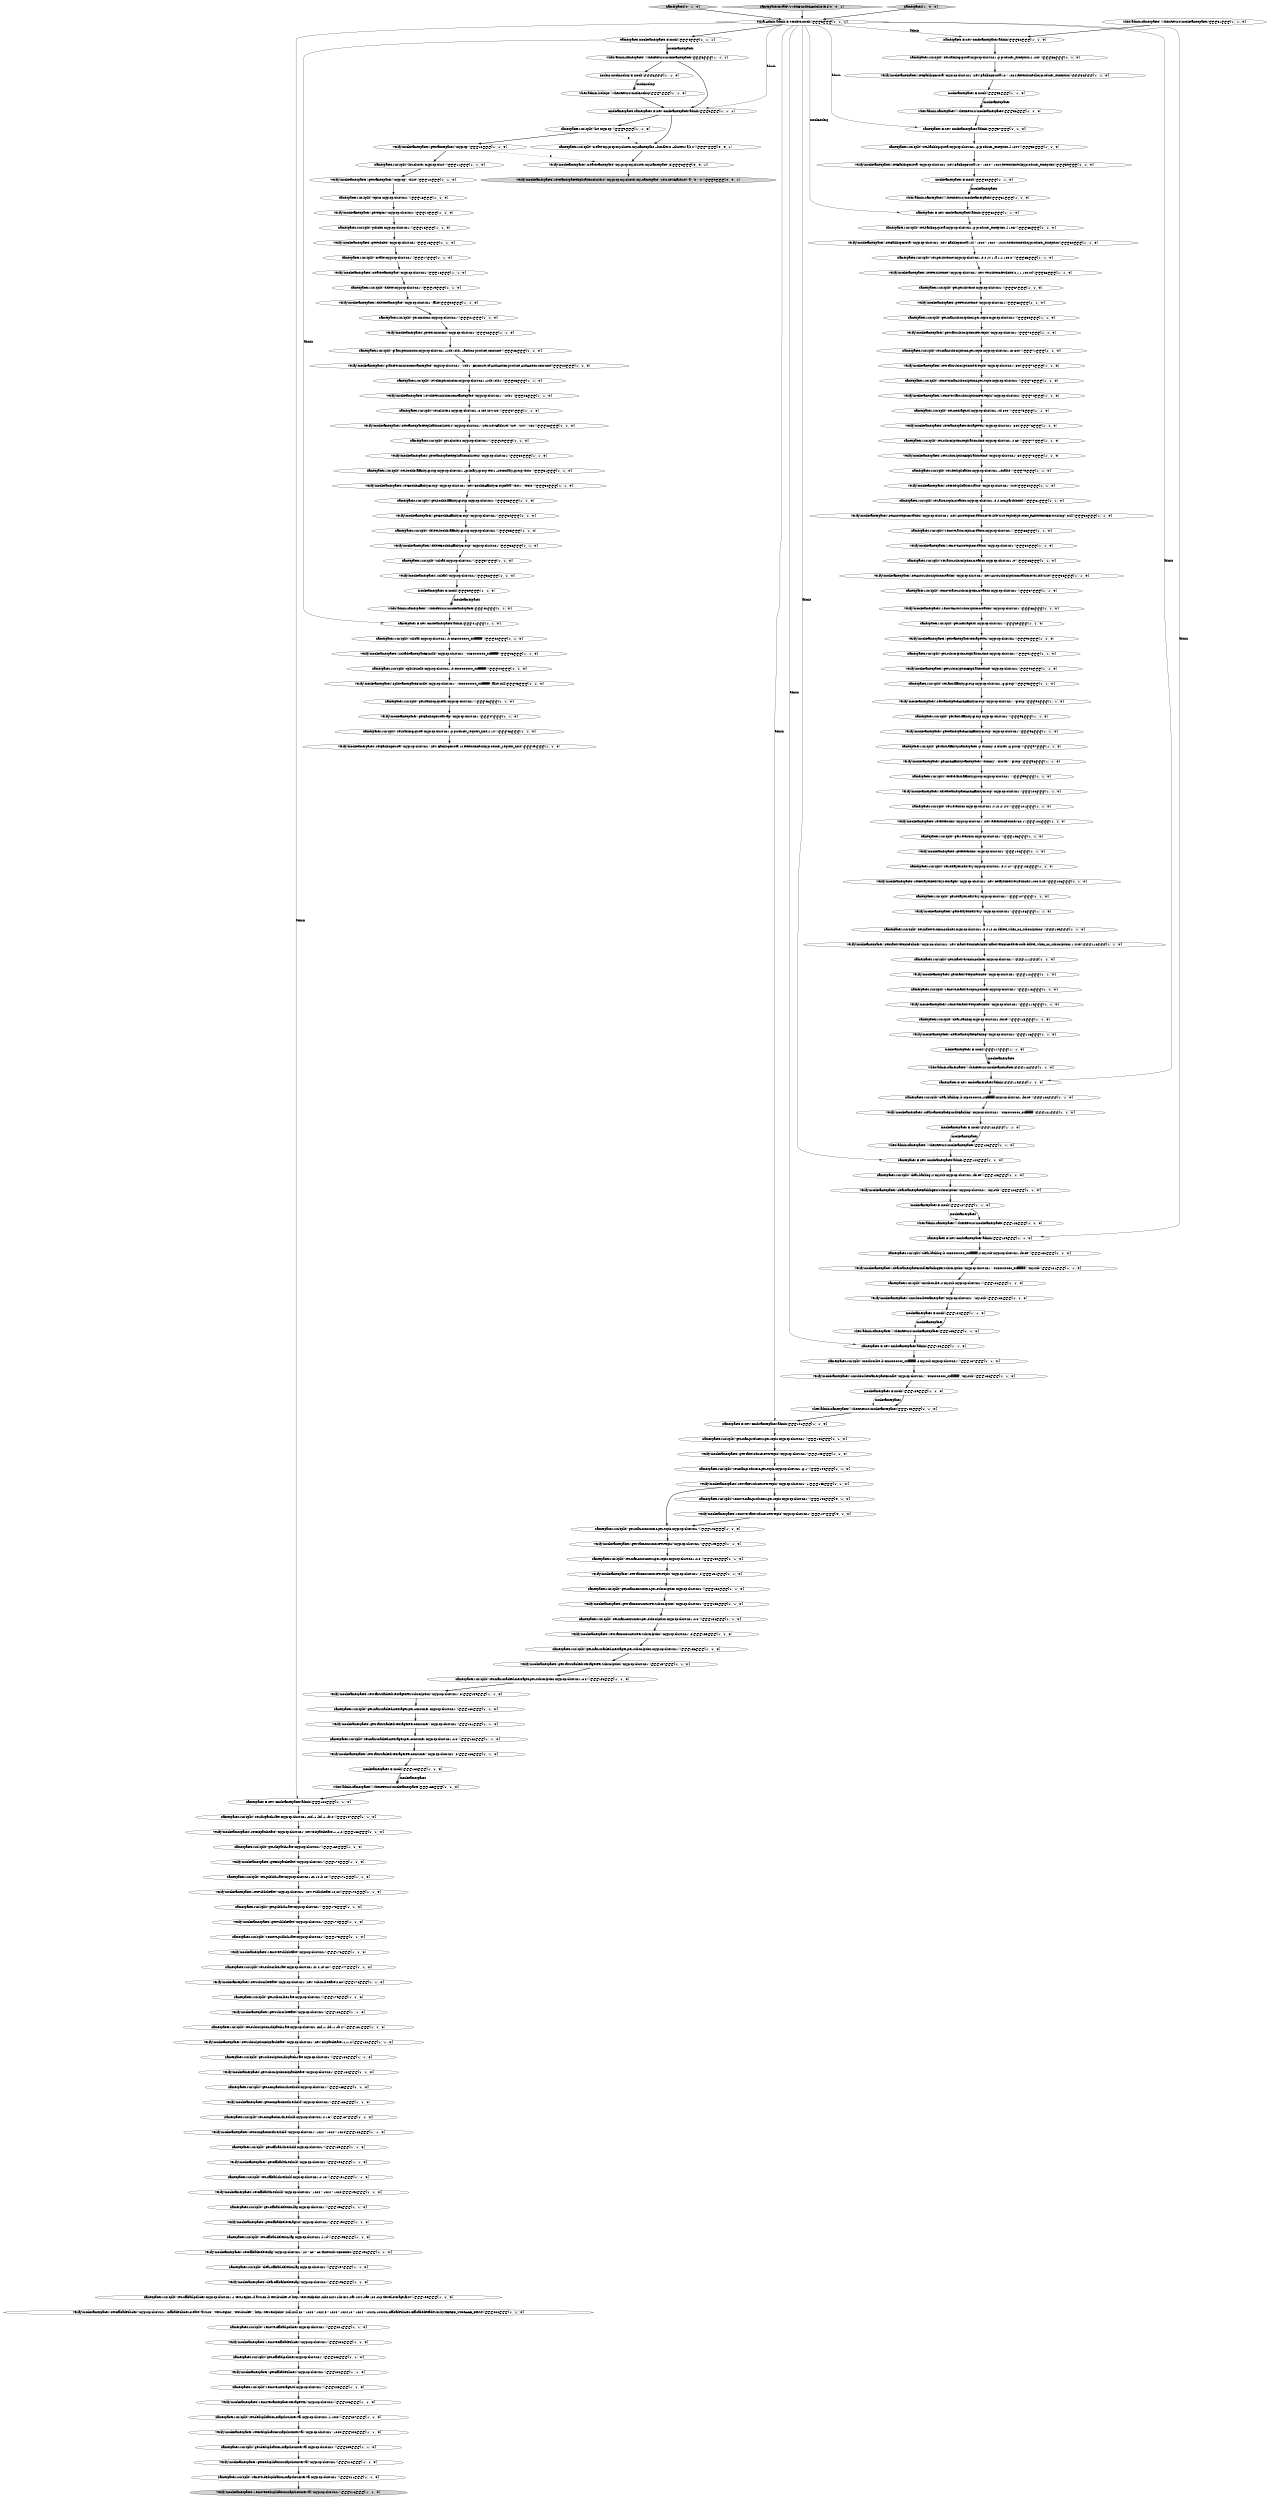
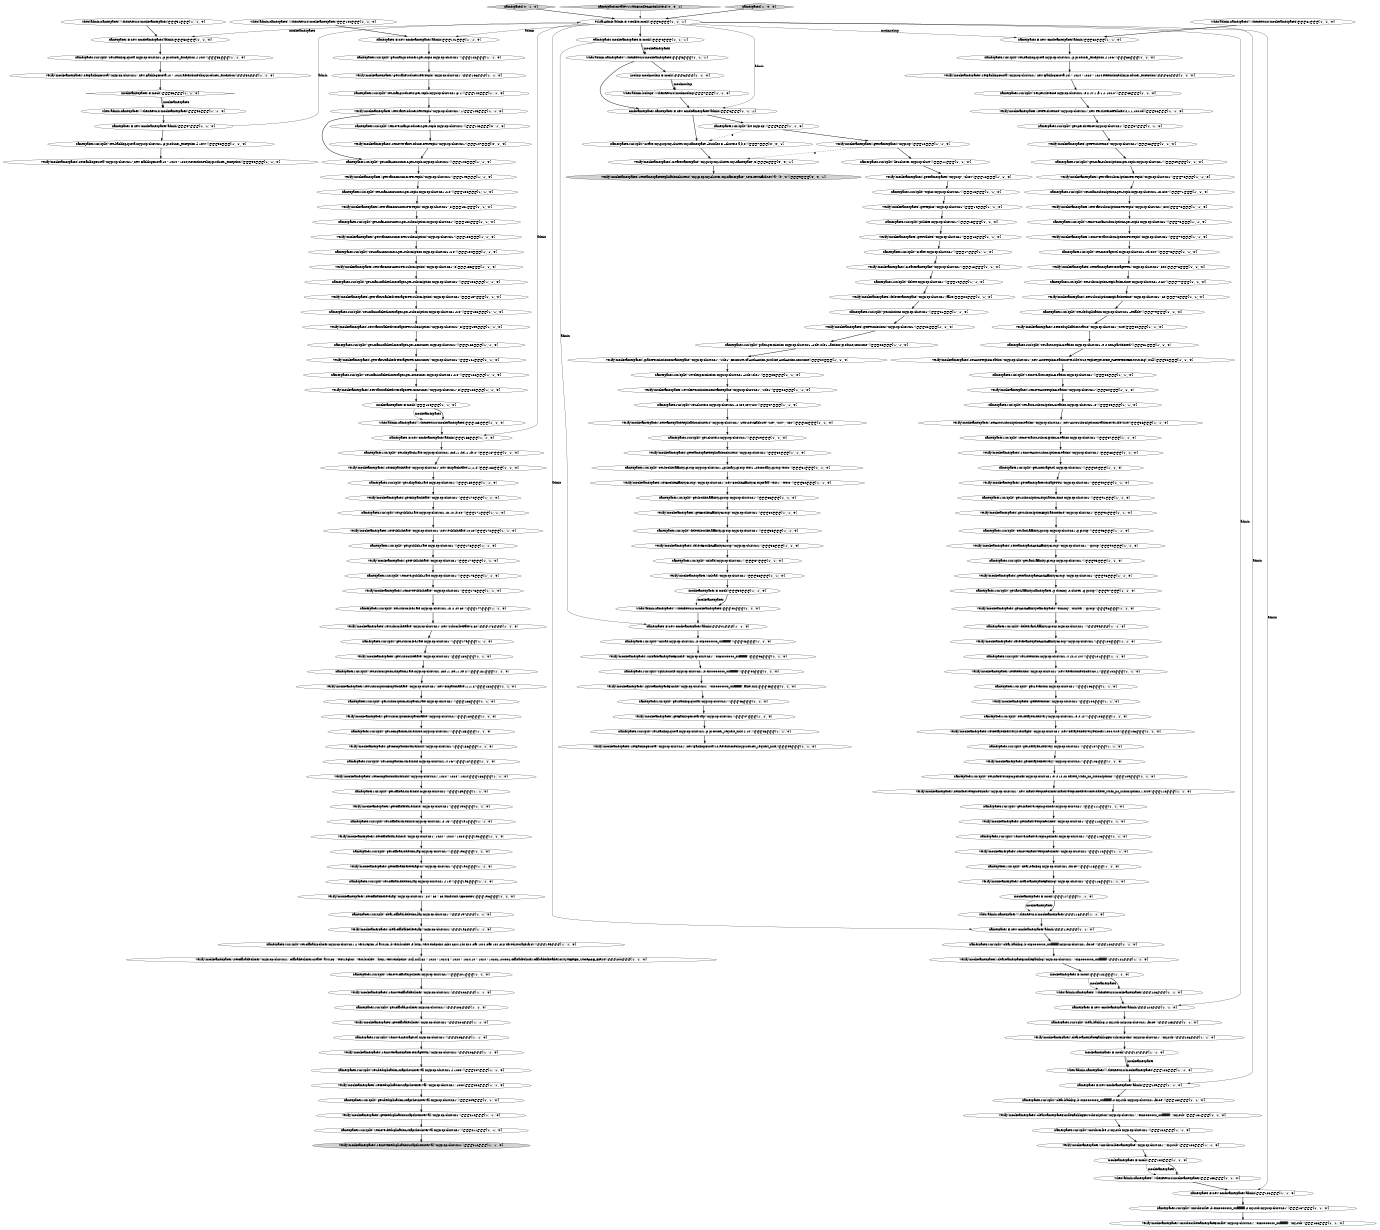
(802, 13) -> (640, 13)
(802, 22) -> (640, 22)
(915, 31) -> (302, 31)
(987, 94) -> (160, 94)
(832, 108) -> (356, 31)
(974, 180) -> none
(904, 1391) -> none
